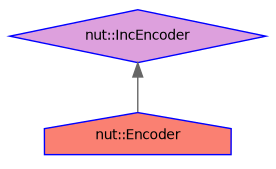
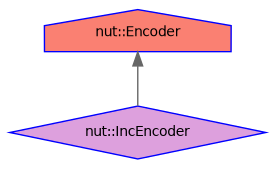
(138, 95) -> (138, 86)
